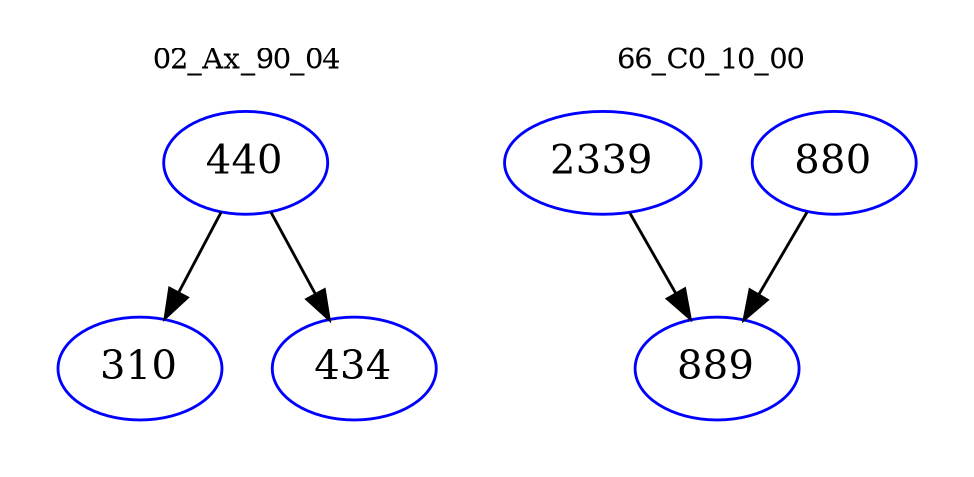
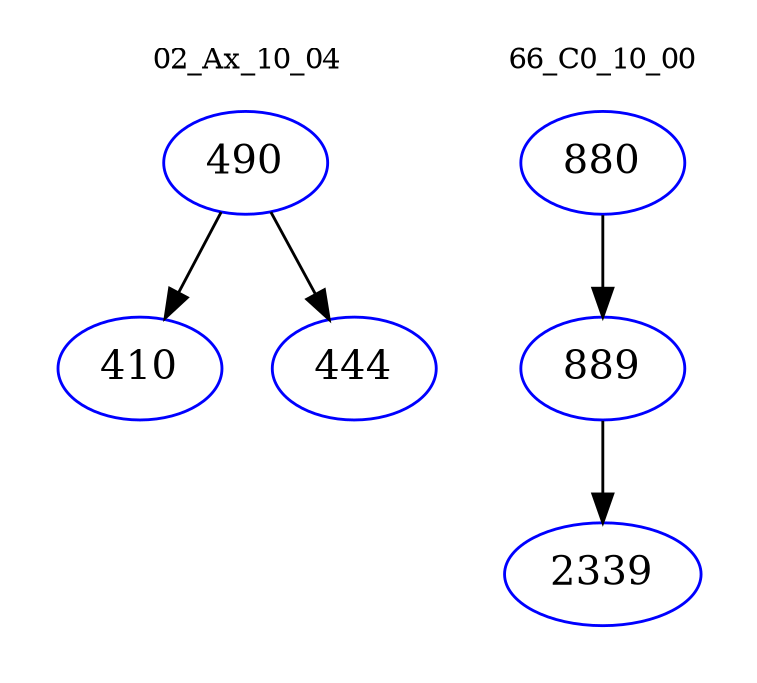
(247, 61) -> (247, 61)
(246, 163) -> (246, 163)
(653, 253) -> (603, 457)
(140, 369) -> (140, 369)
(354, 369) -> (354, 369)
